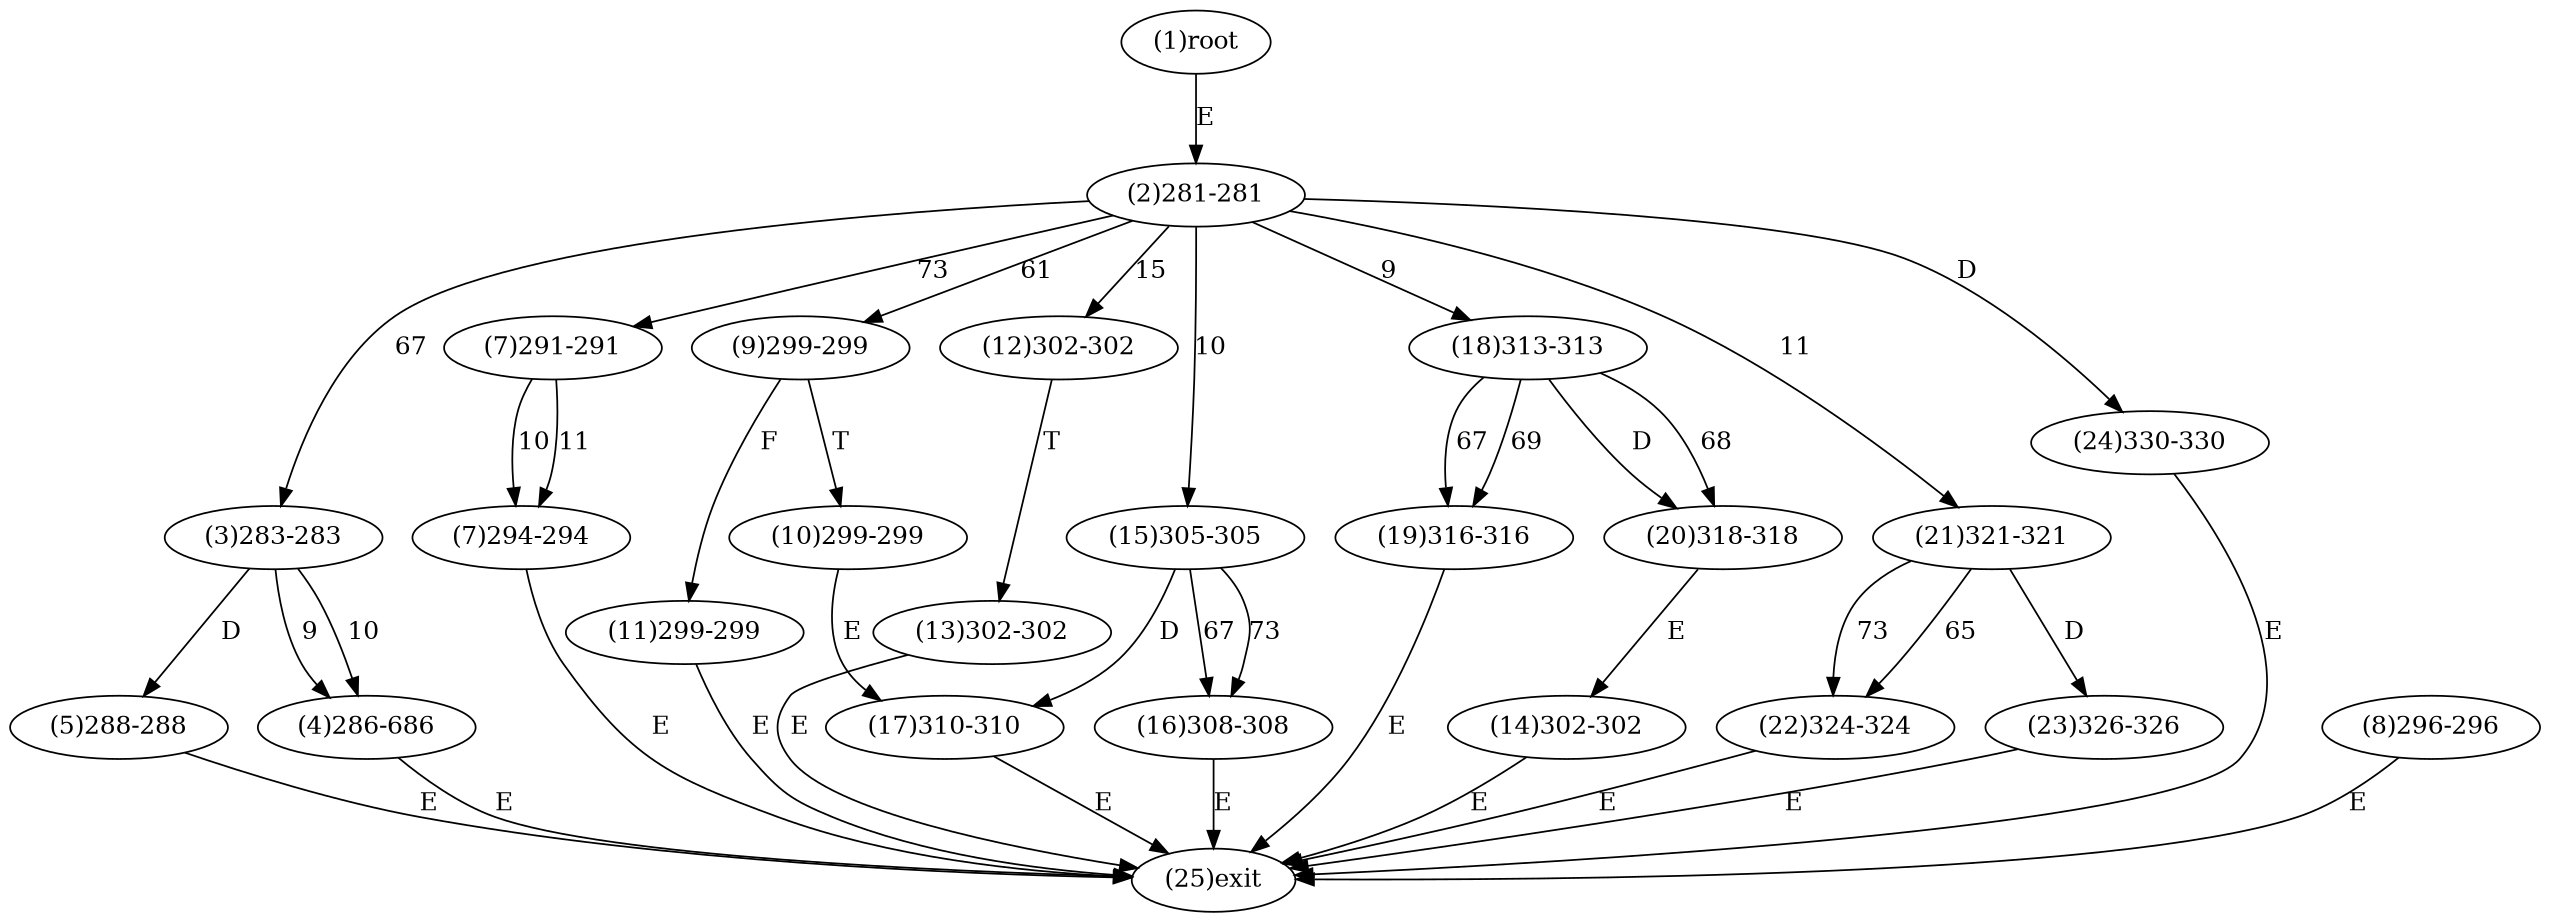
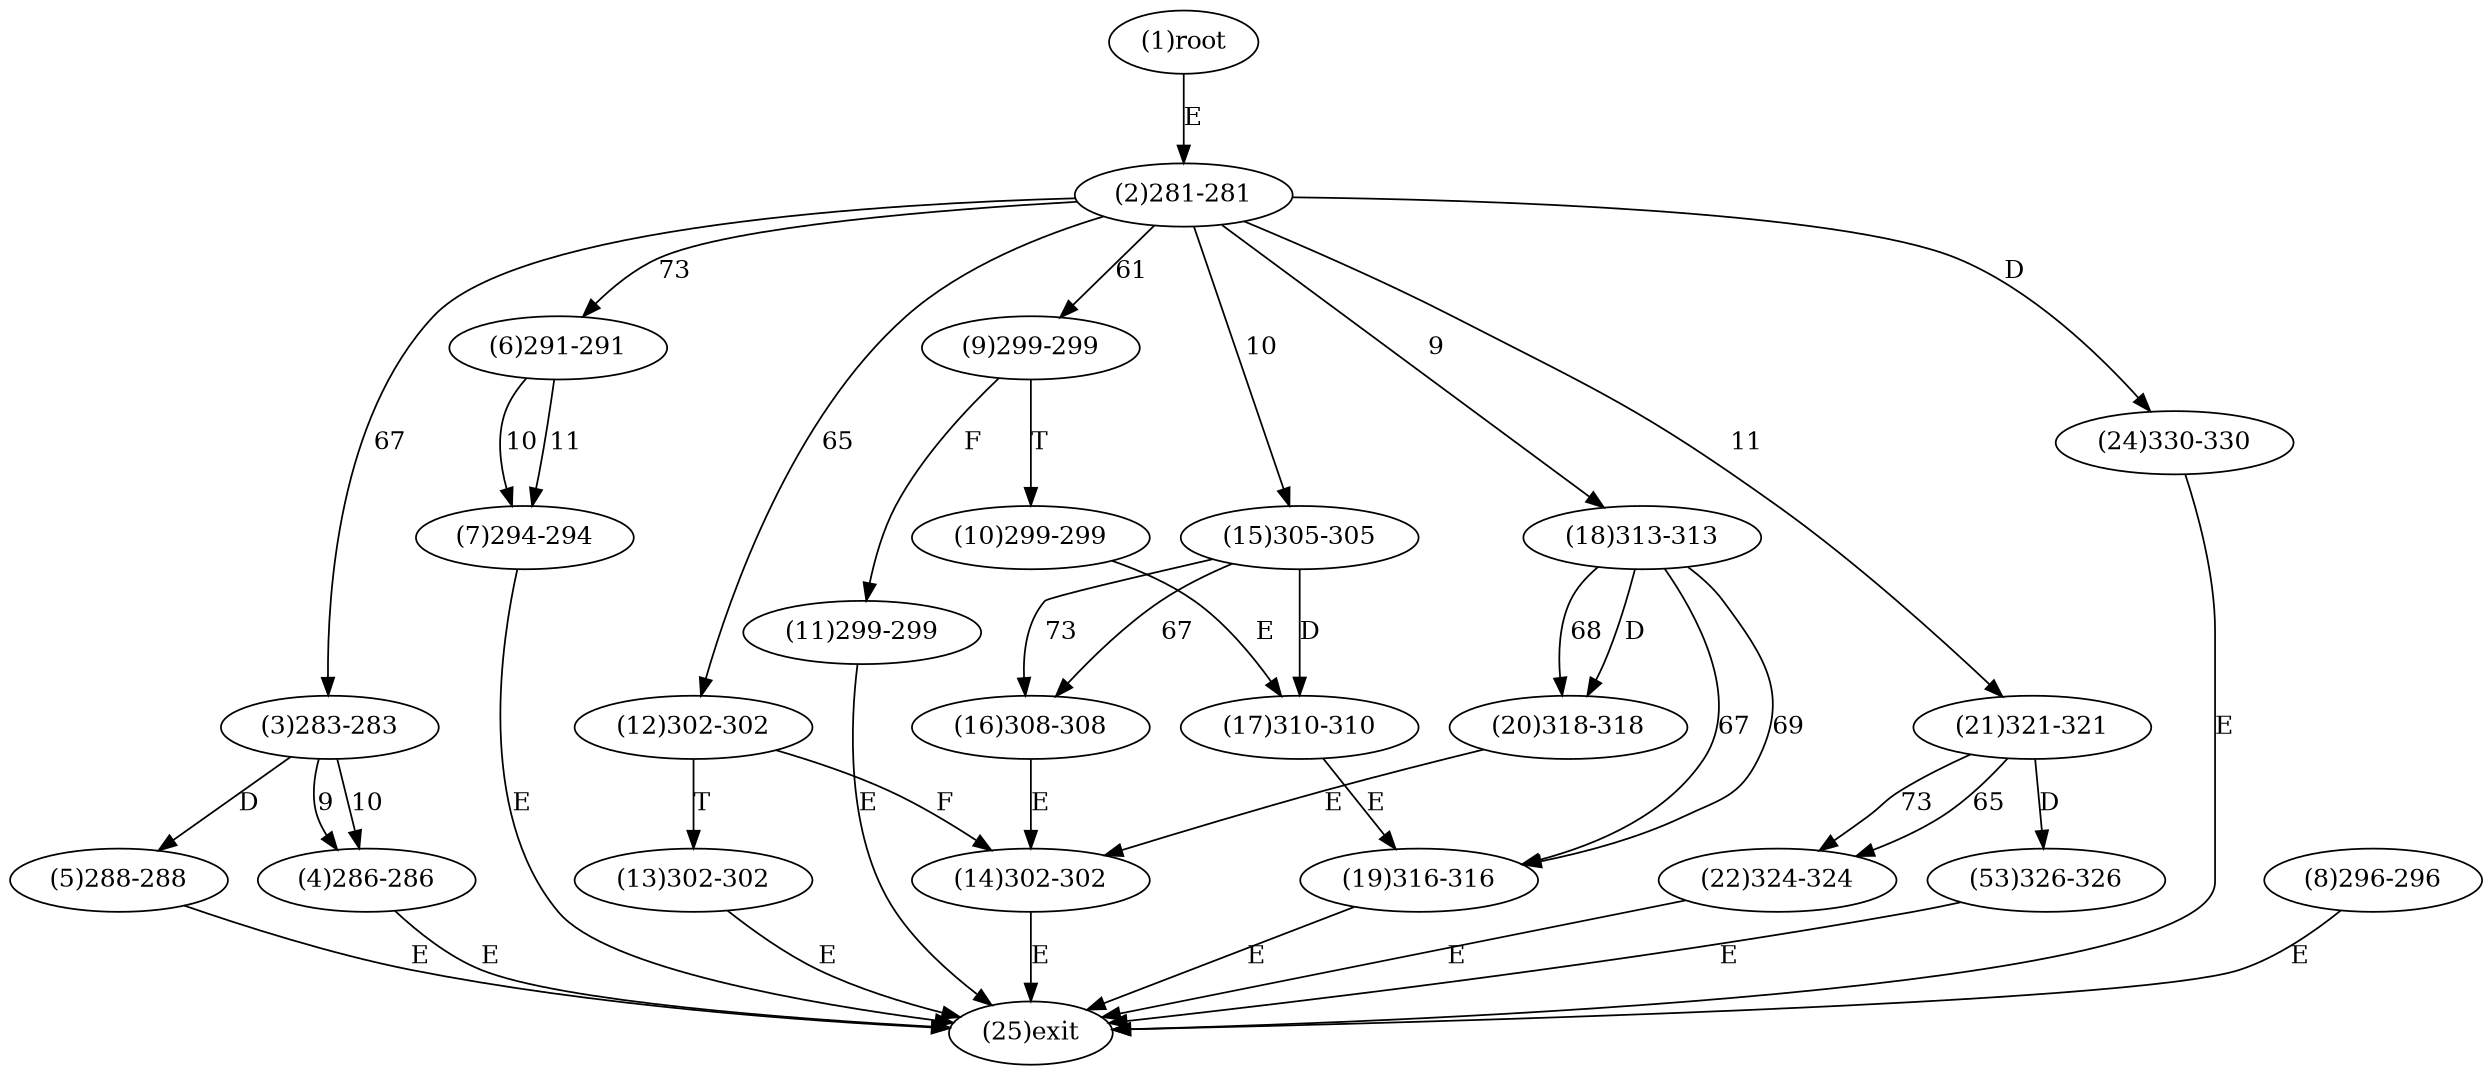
(1151, 271) -> (838, 443)
(553, 348) -> (558, 348)
(367, 727) -> (367, 880)
(2104, 727) -> (2046, 880)
none -> (880, 787)
(1214, 795) -> (1031, 795)
(1073, 801) -> (1354, 797)
